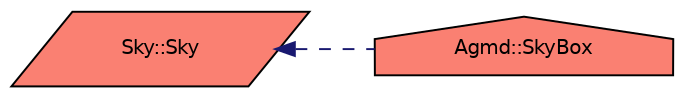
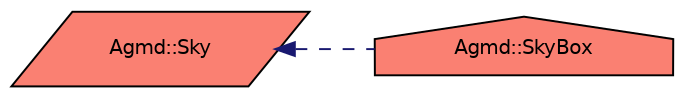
(160, 49) -> (160, 49)
